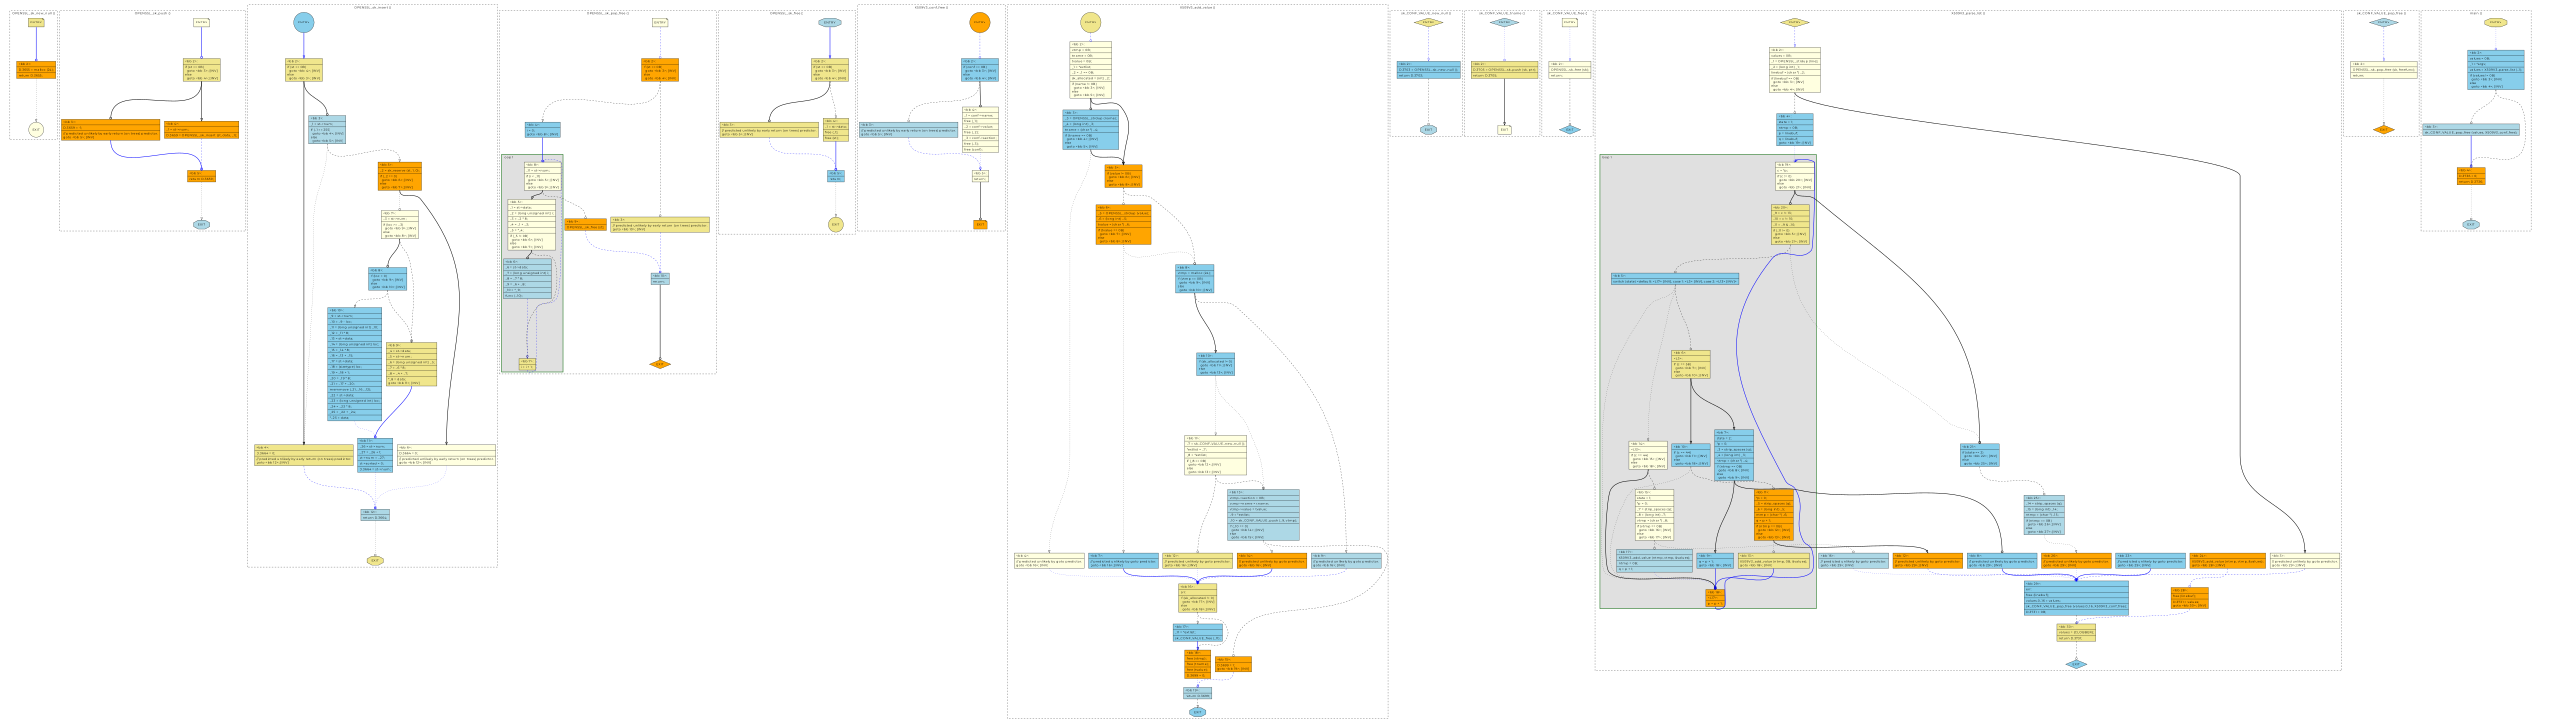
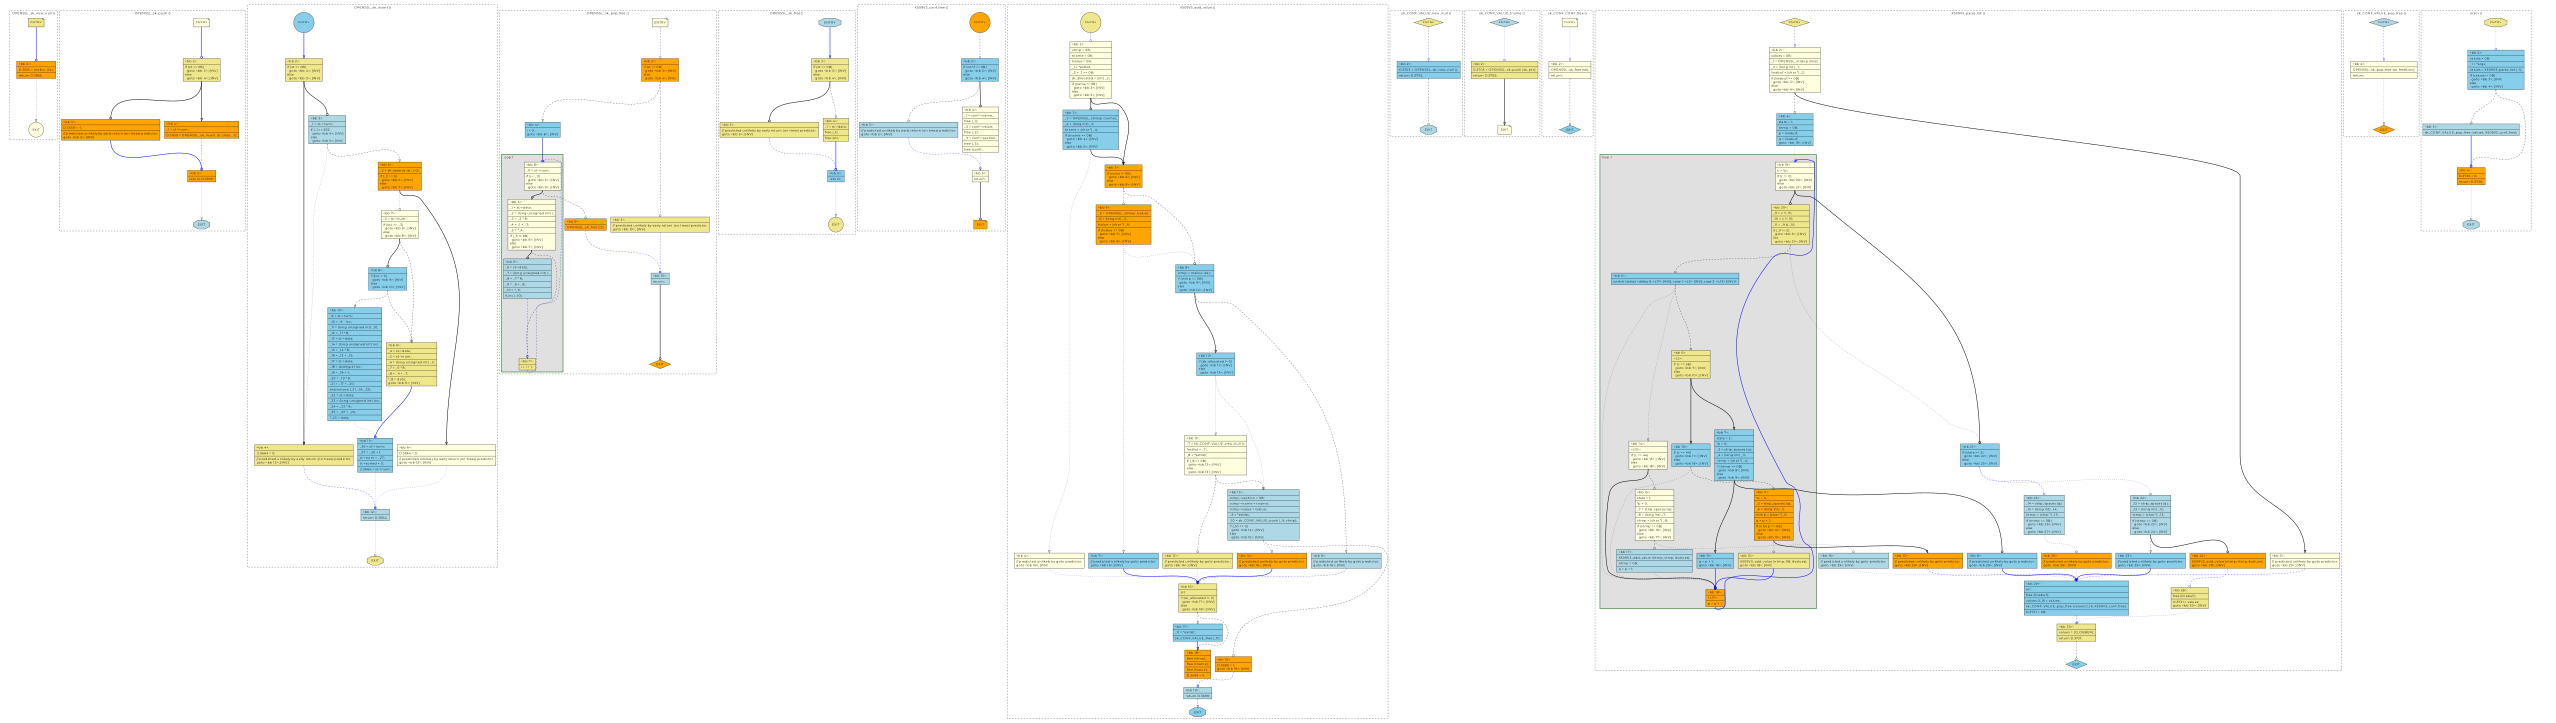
(1568, 13) -> (1568, 13)
(1777, 238) -> (1776, 238)
(2011, 481) -> (2019, 481)
none -> (2151, 515)
(2059, 544) -> (2059, 544)
(2190, 598) -> (2190, 598)
(2134, 616) -> (2134, 616)
(2076, 619) -> (2076, 619)
